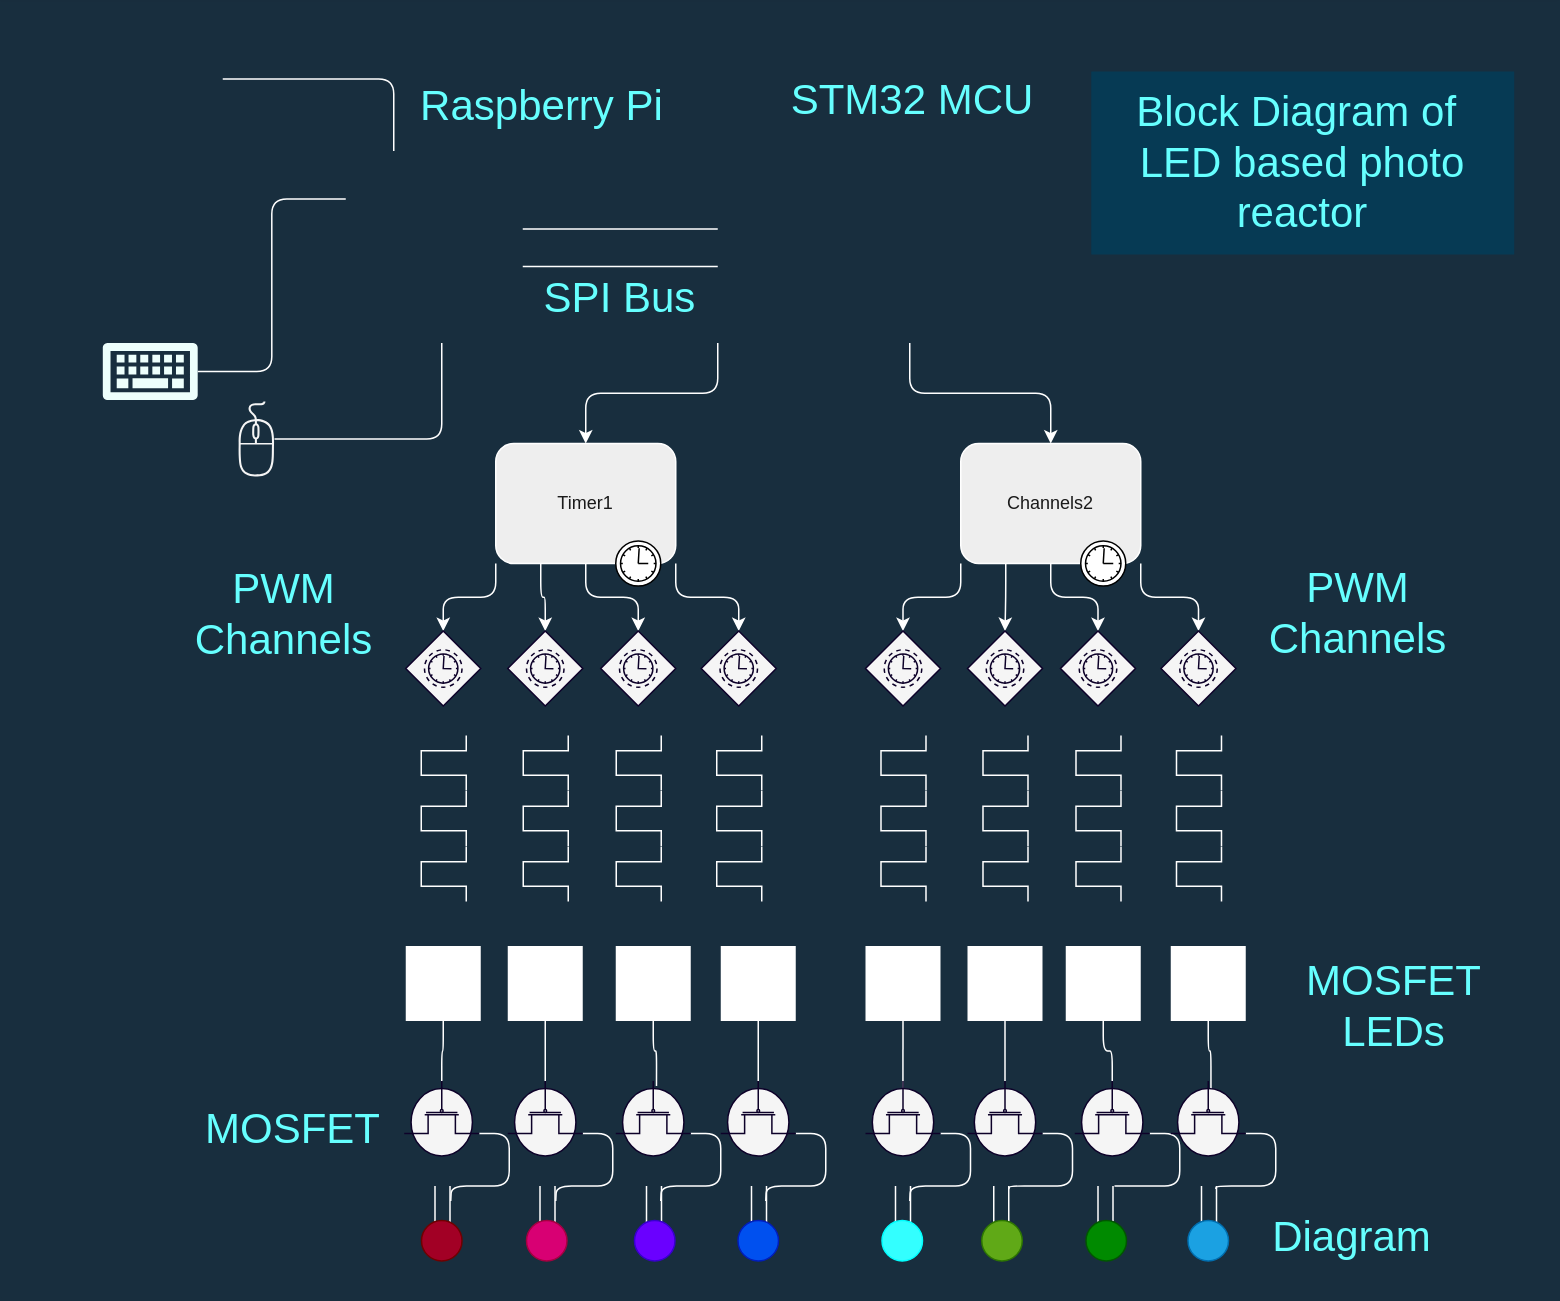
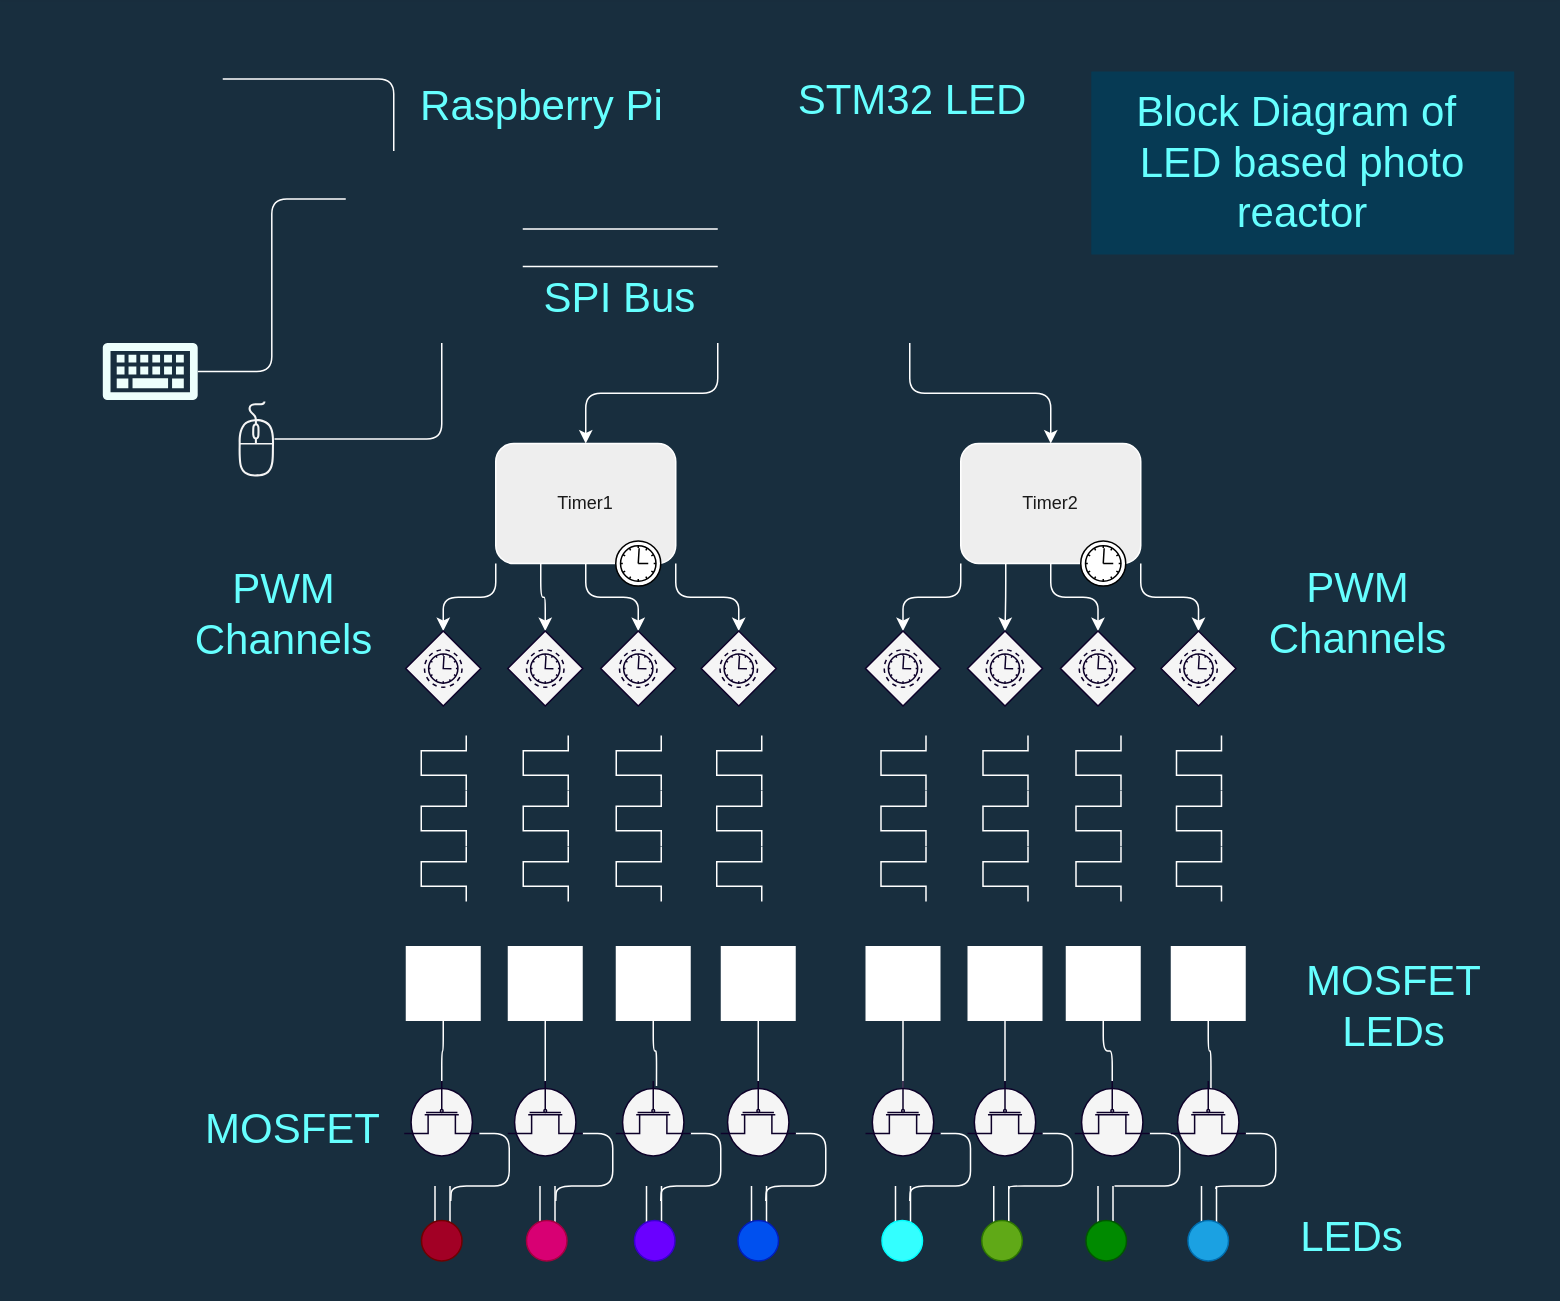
(913, 100) -> (913, 100)
(1051, 503) -> (1051, 503)
(1352, 1237) -> (1352, 1237)
